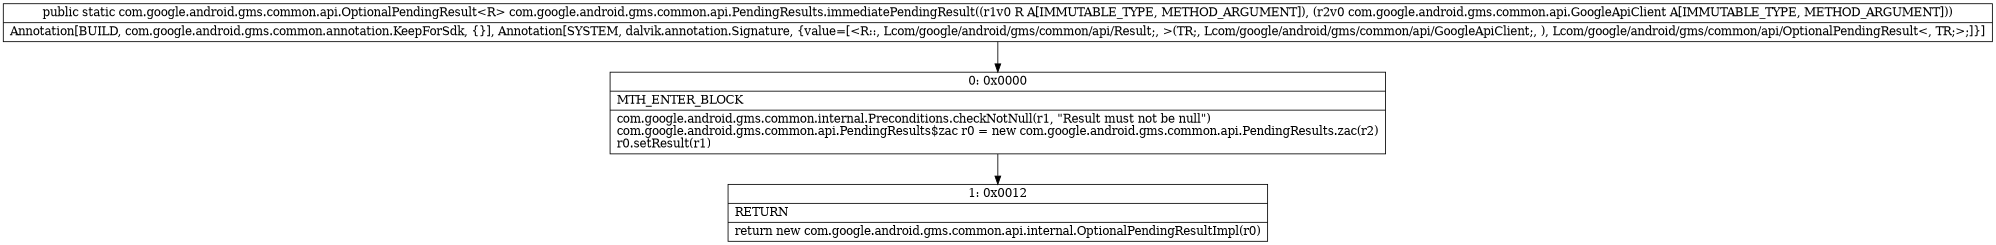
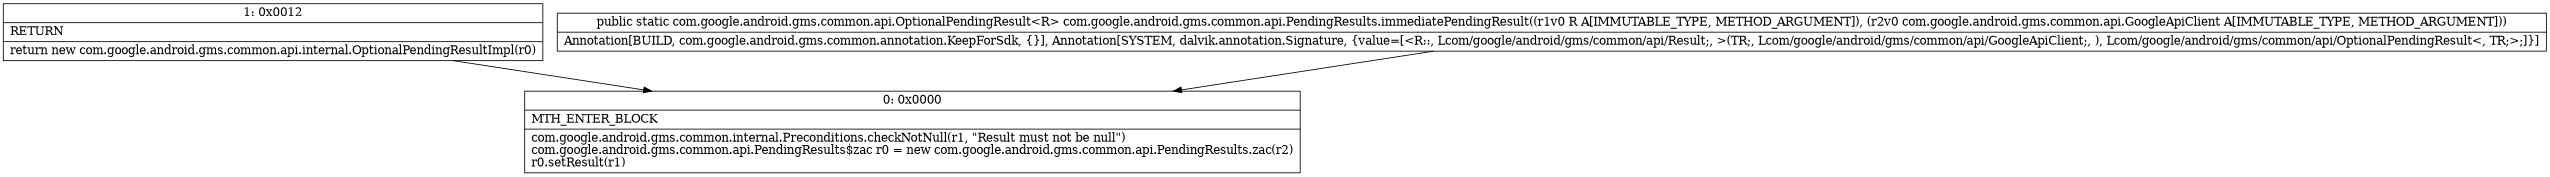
(998, 165) -> (548, 75)
